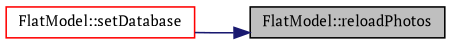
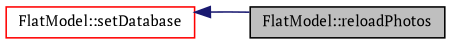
(214, 33) -> (230, 12)
